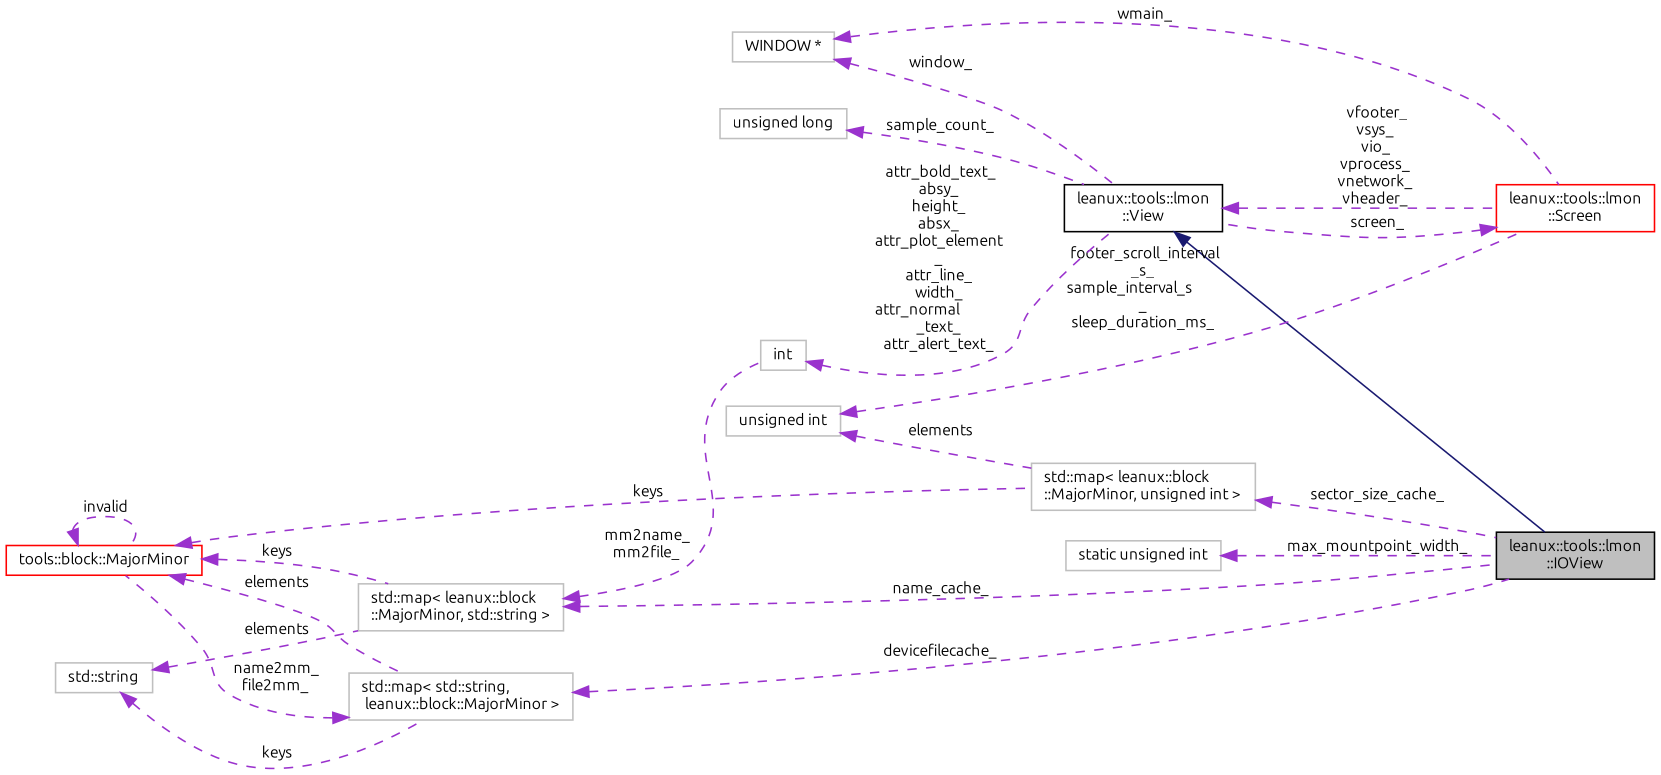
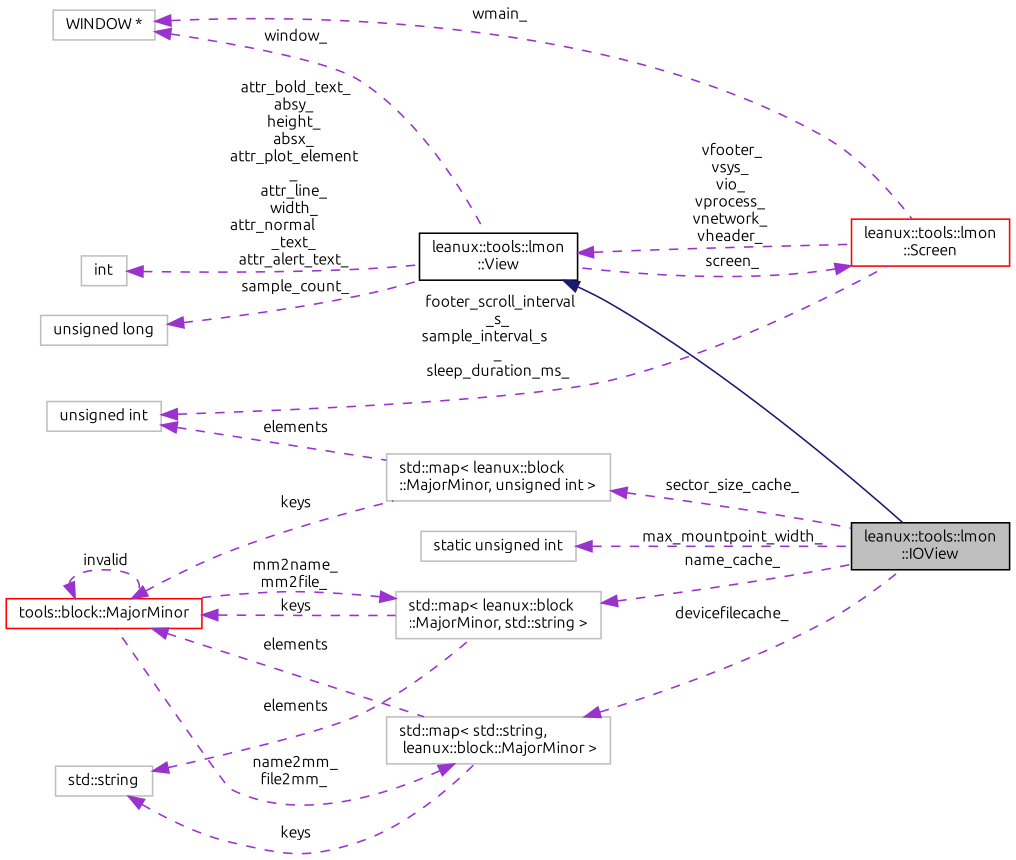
(713, 512) -> (286, 592)
